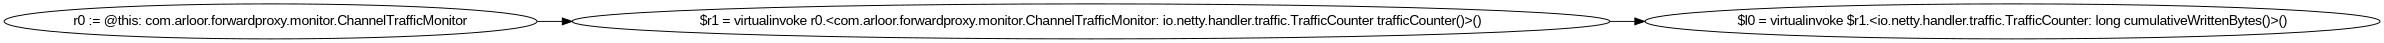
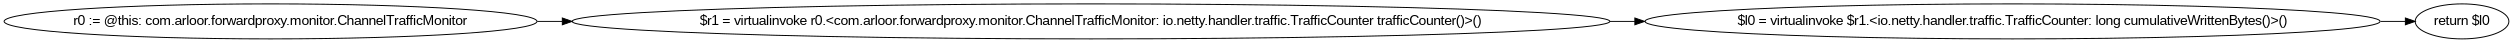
none -> (2462, 21)
